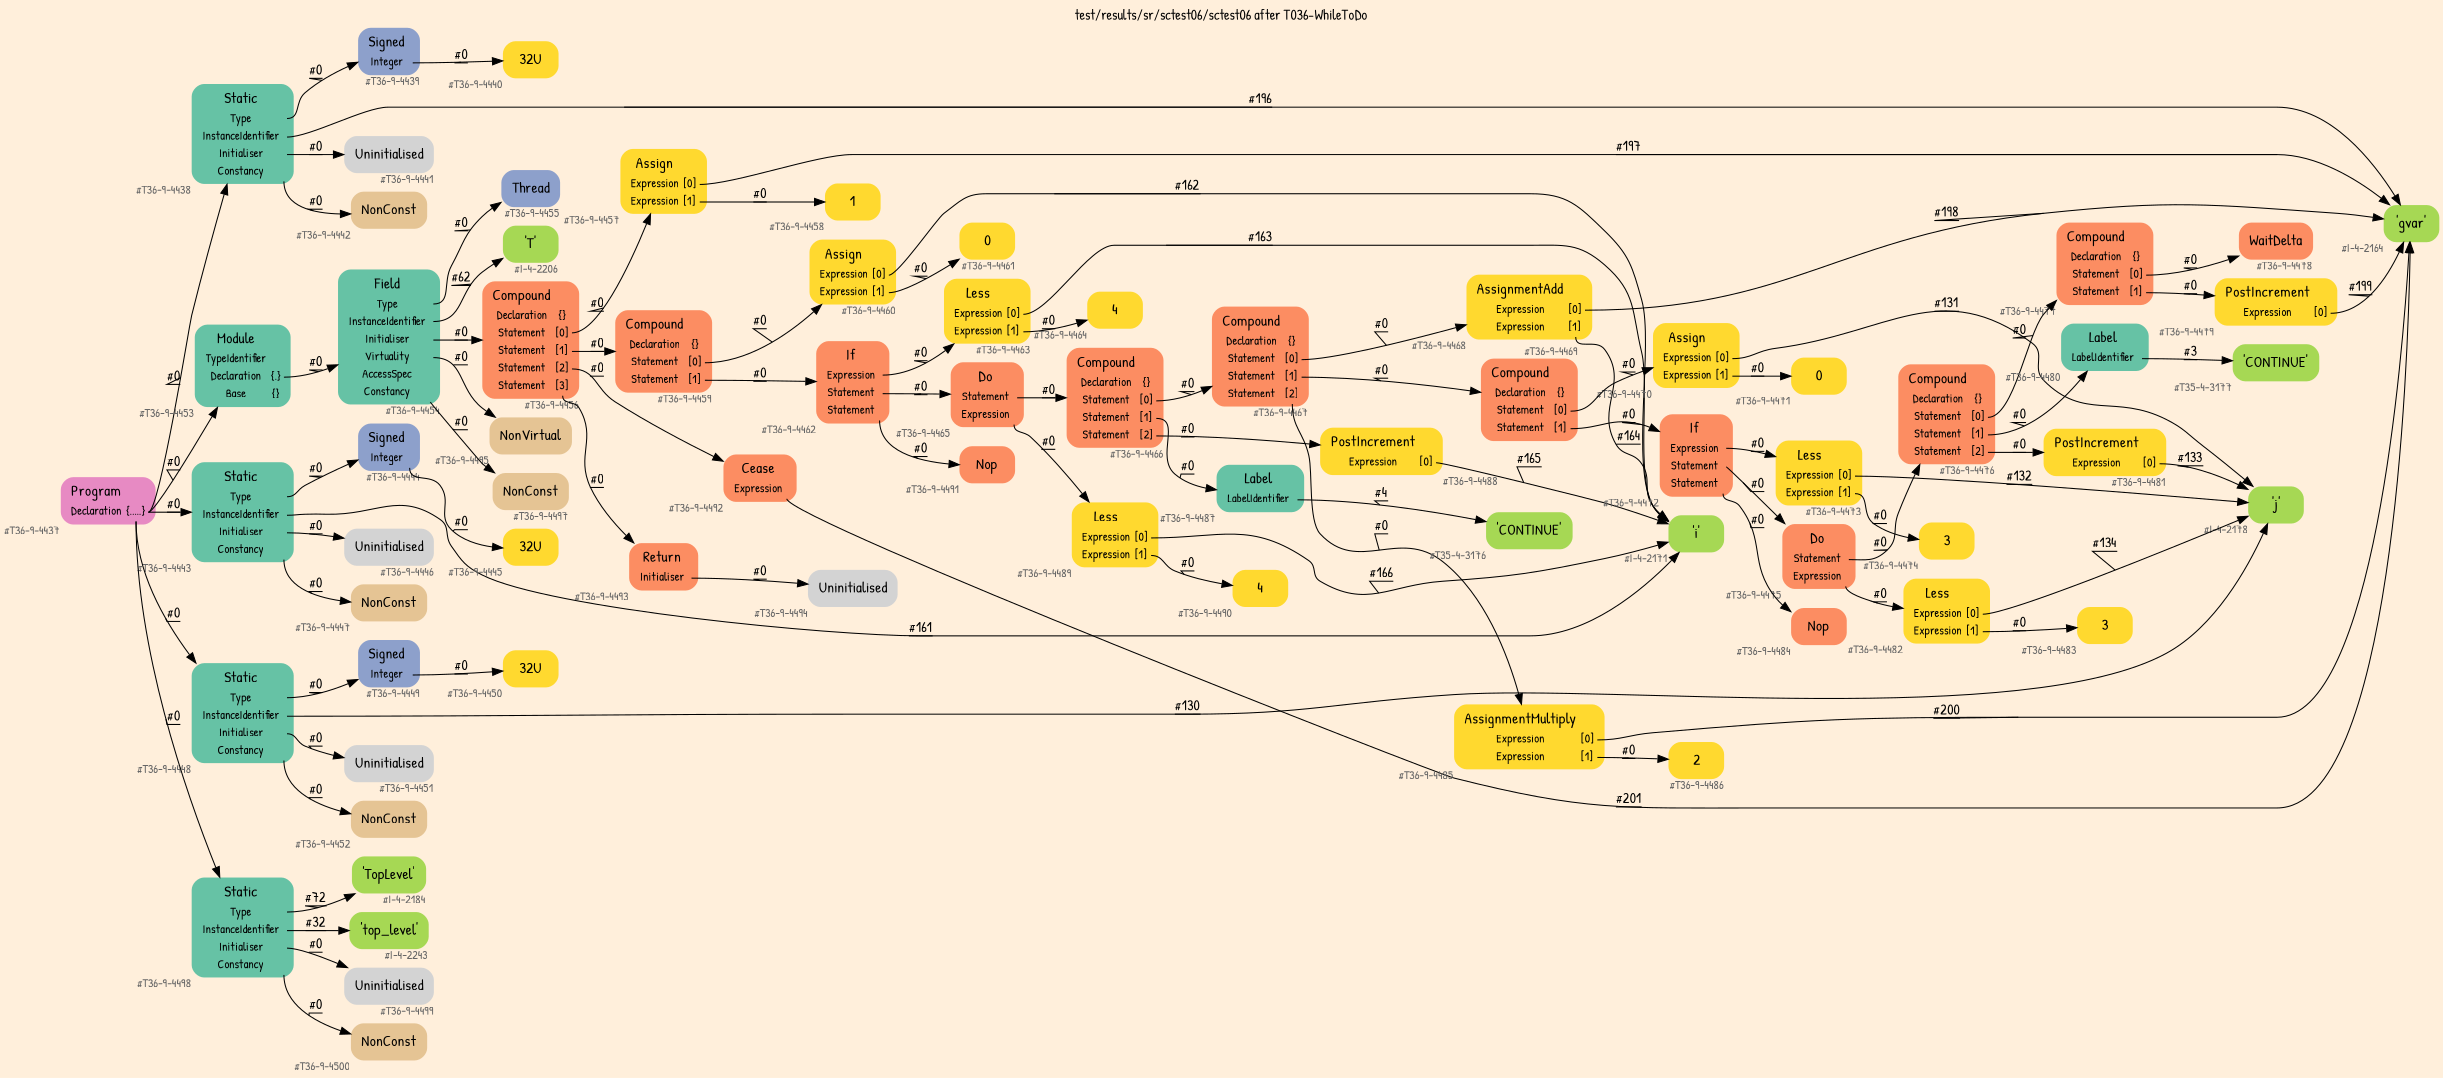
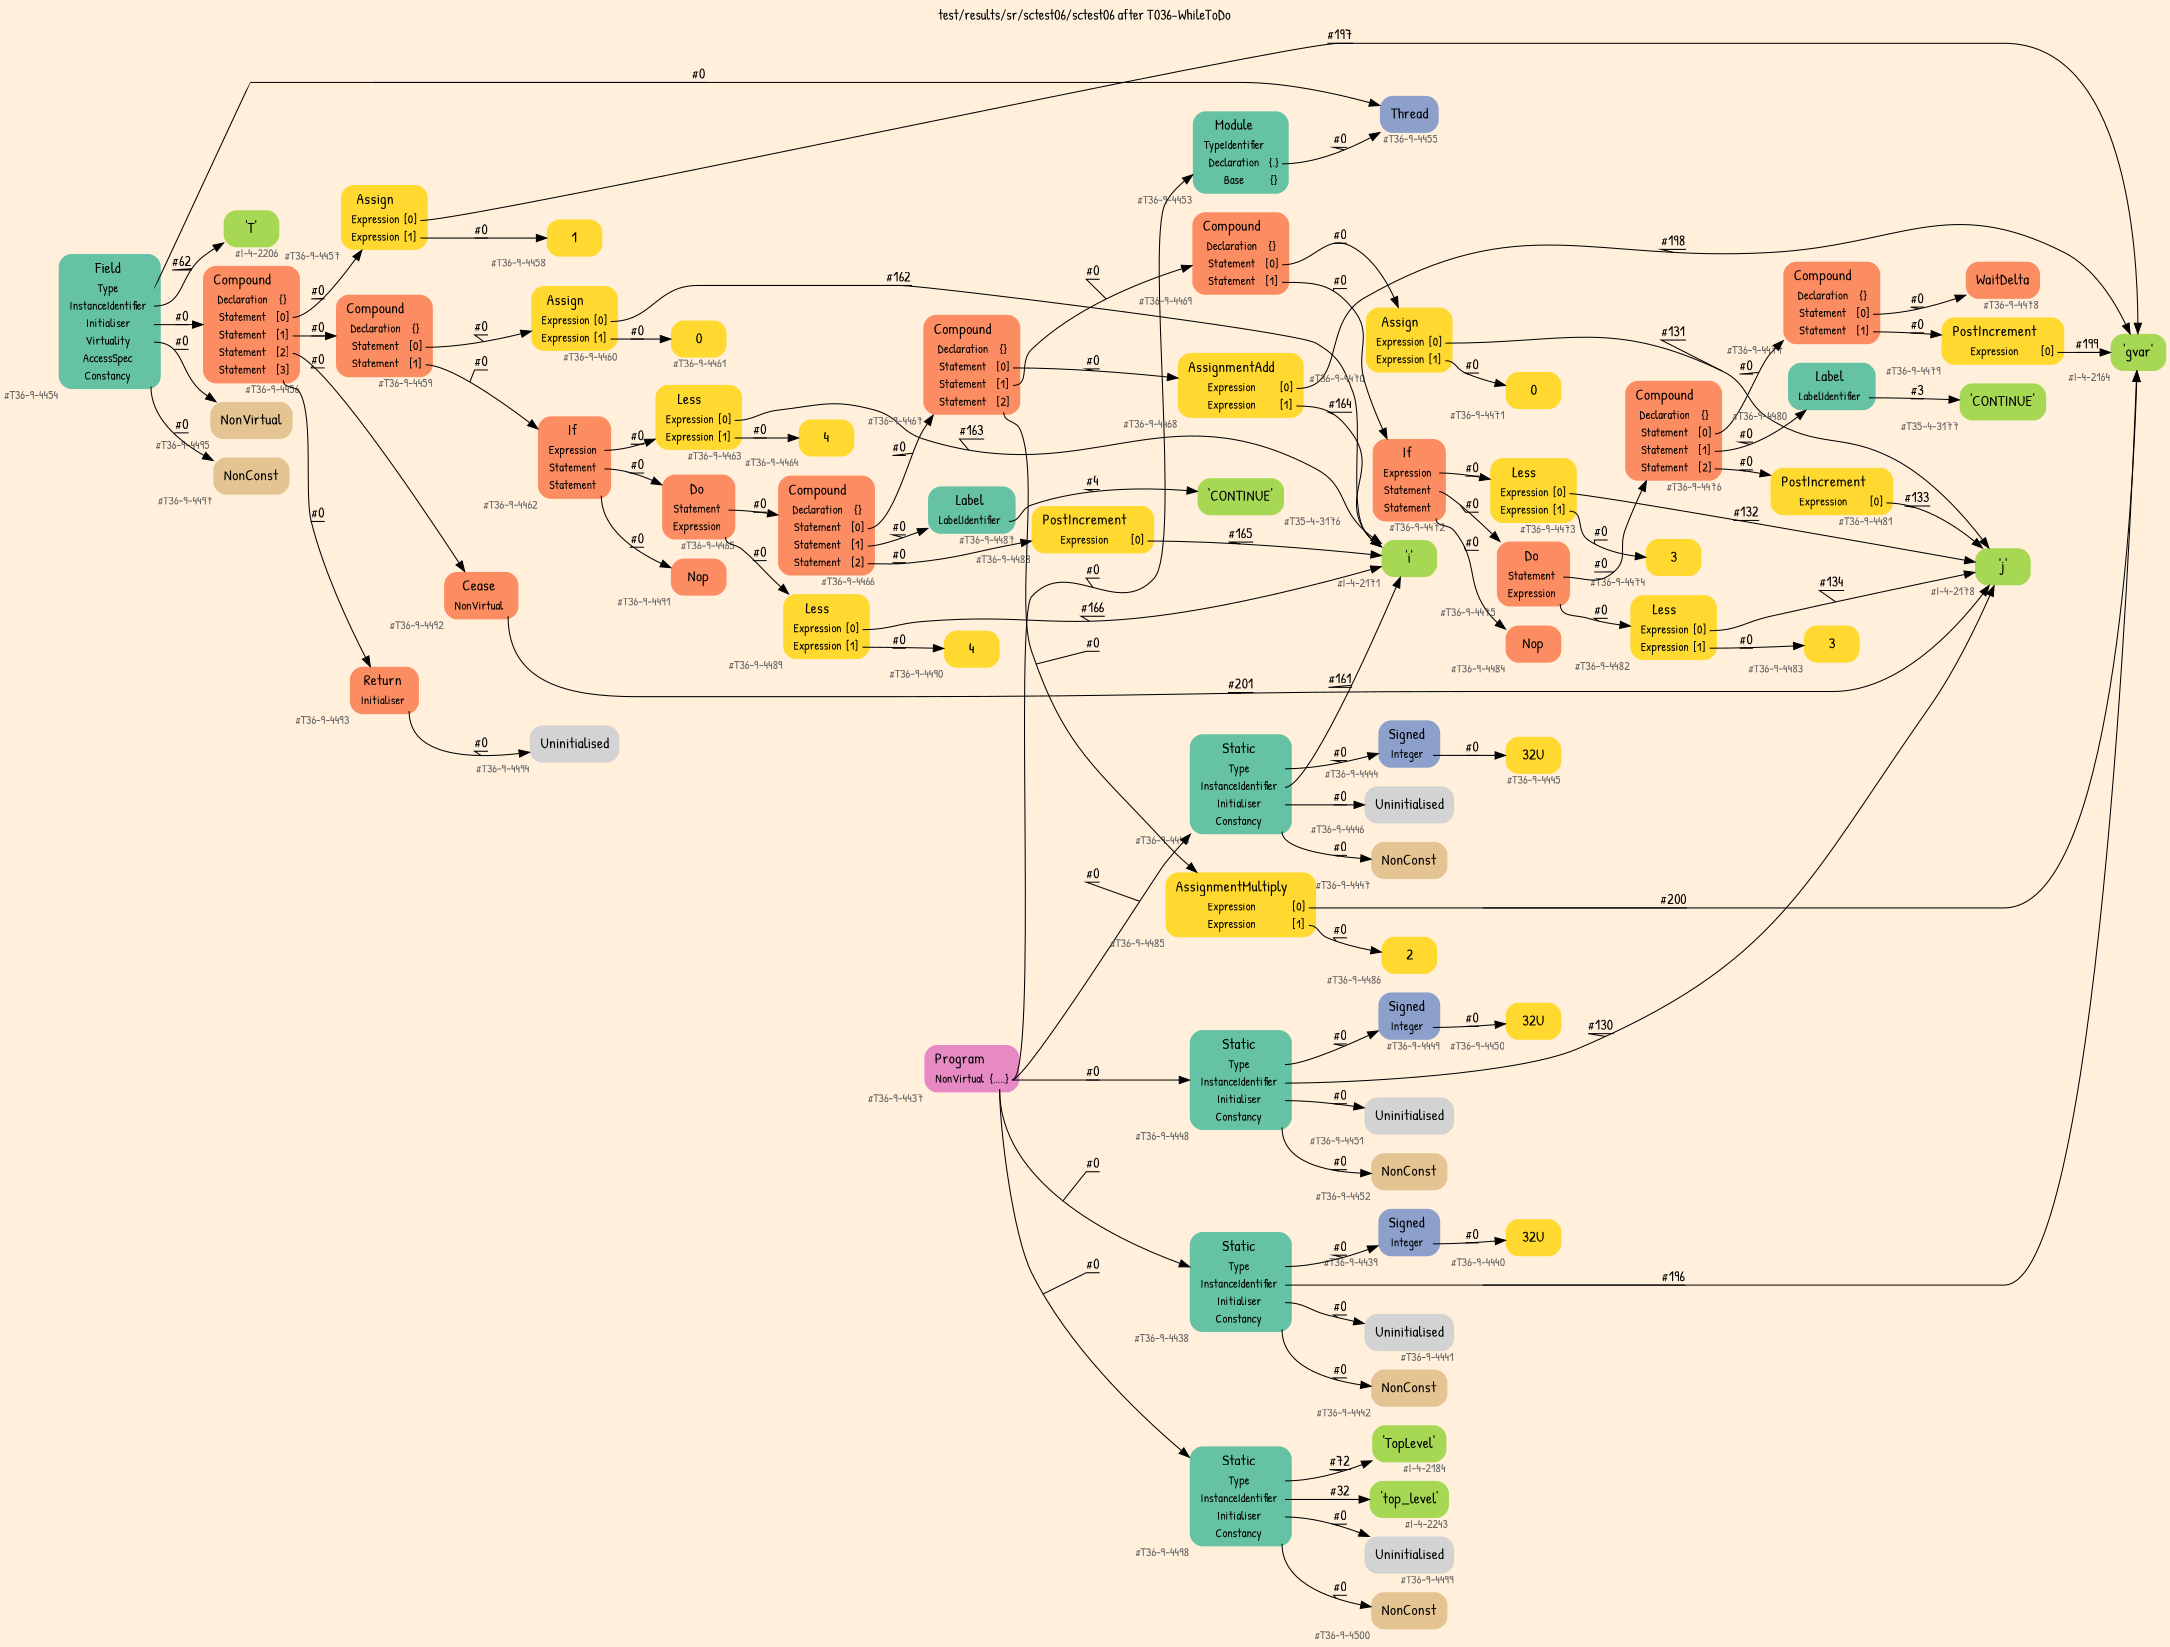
(306, 375) -> (1328, 156)
(758, 488) -> (479, 606)
(96, 511) -> (960, 1079)
(1799, 808) -> (1241, 693)
